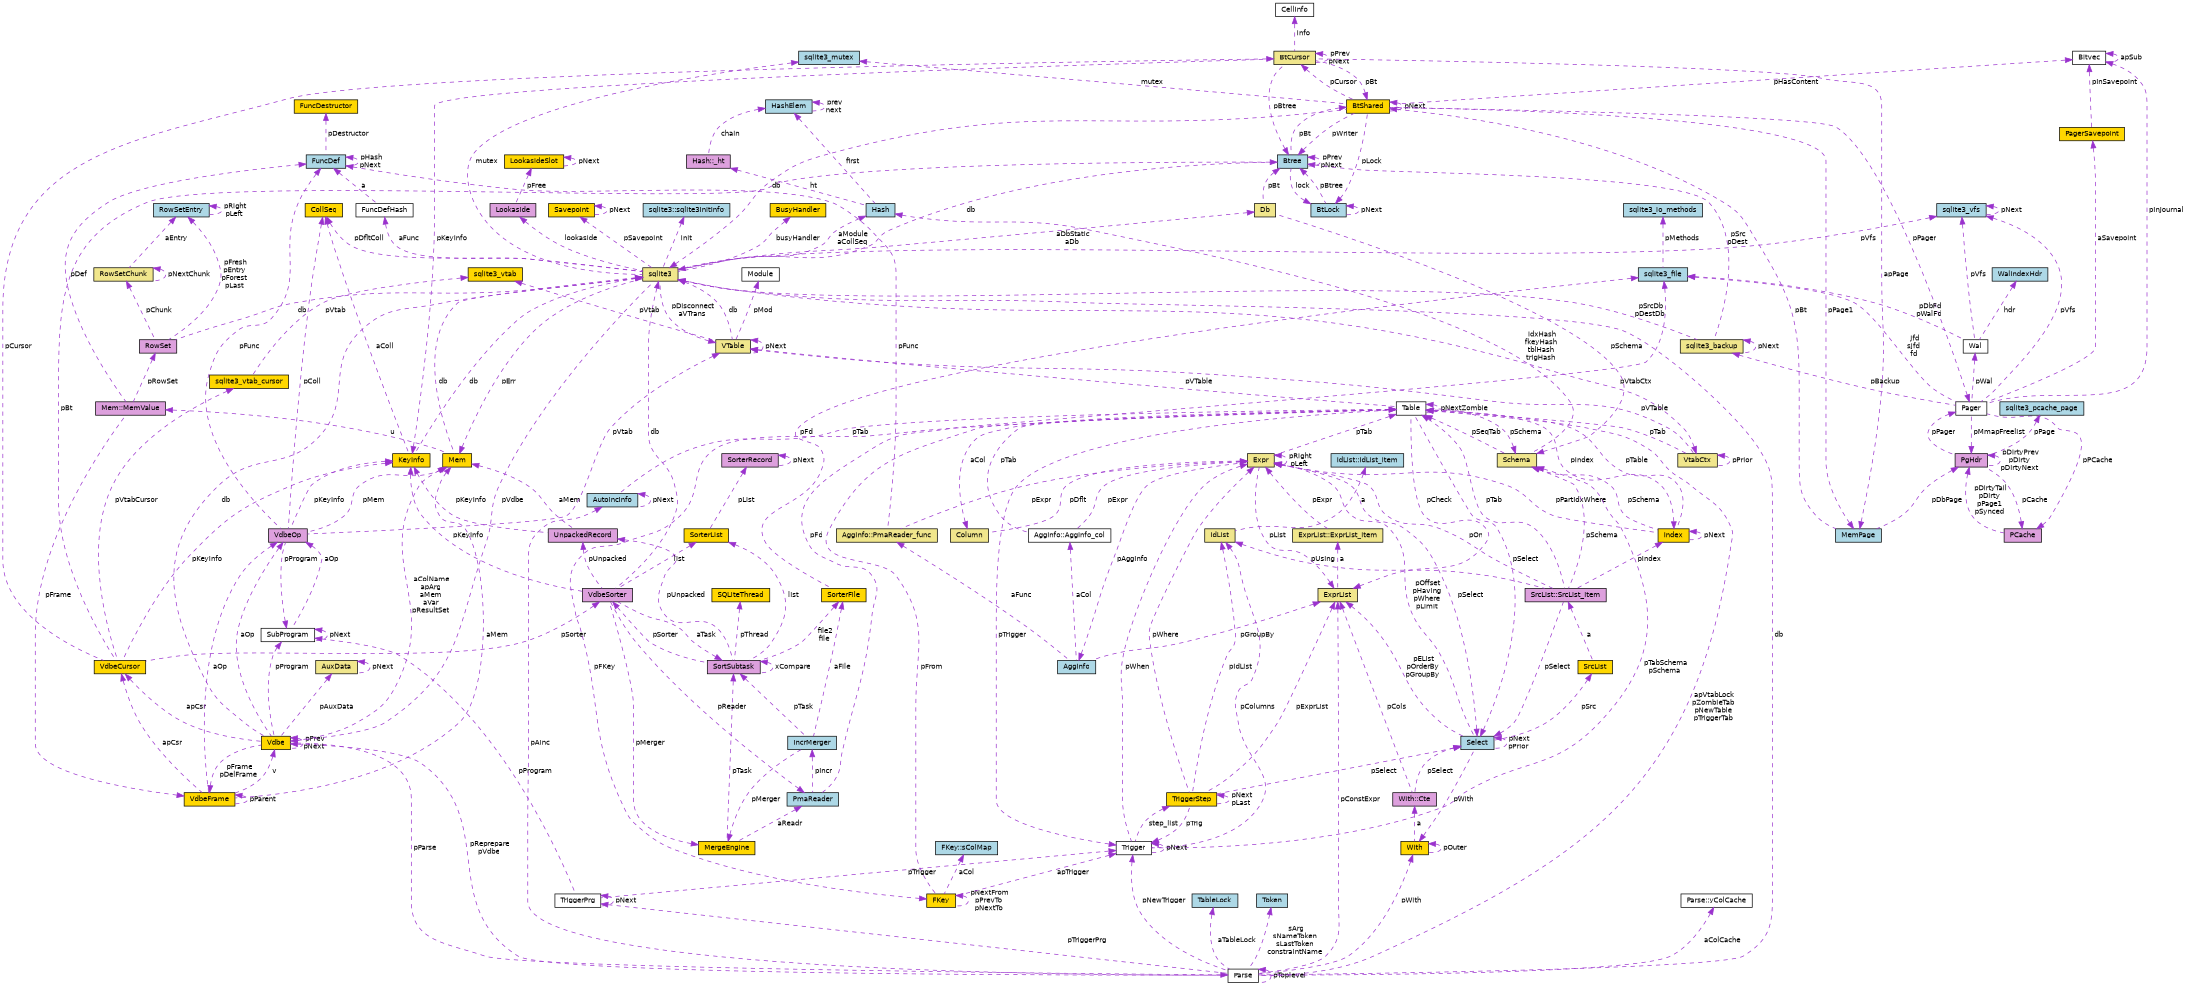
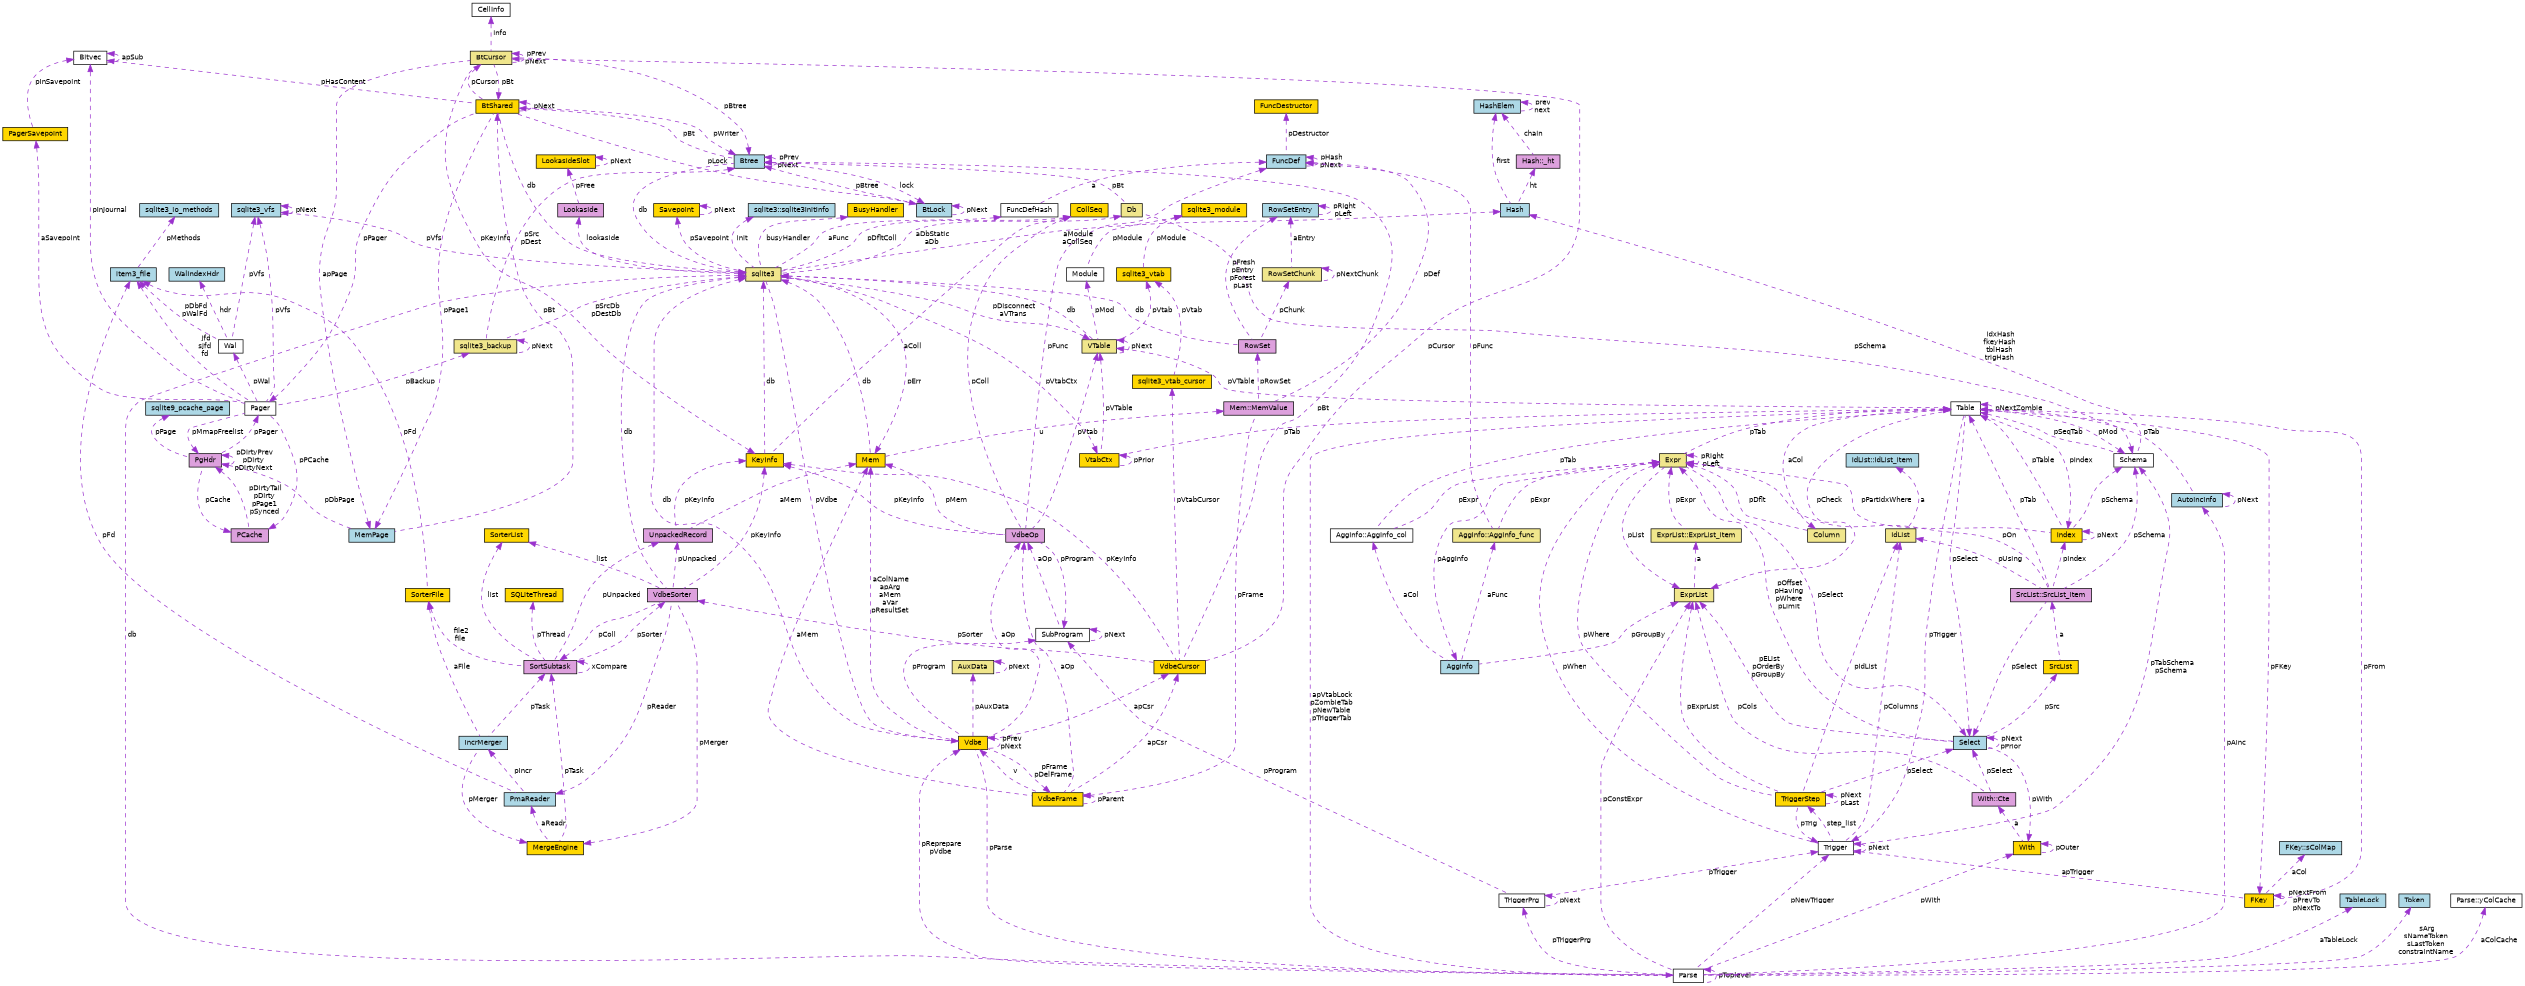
(829, 58) -> none
none -> (1214, 210)
(1663, 274) -> (133, 274)
(2042, 409) -> (188, 409)
(1525, 432) -> (2107, 432)
(750, 460) -> none
(1517, 460) -> (2134, 460)
(1698, 460) -> (1099, 460)
(887, 536) -> (1496, 536)
(705, 635) -> (606, 635)
